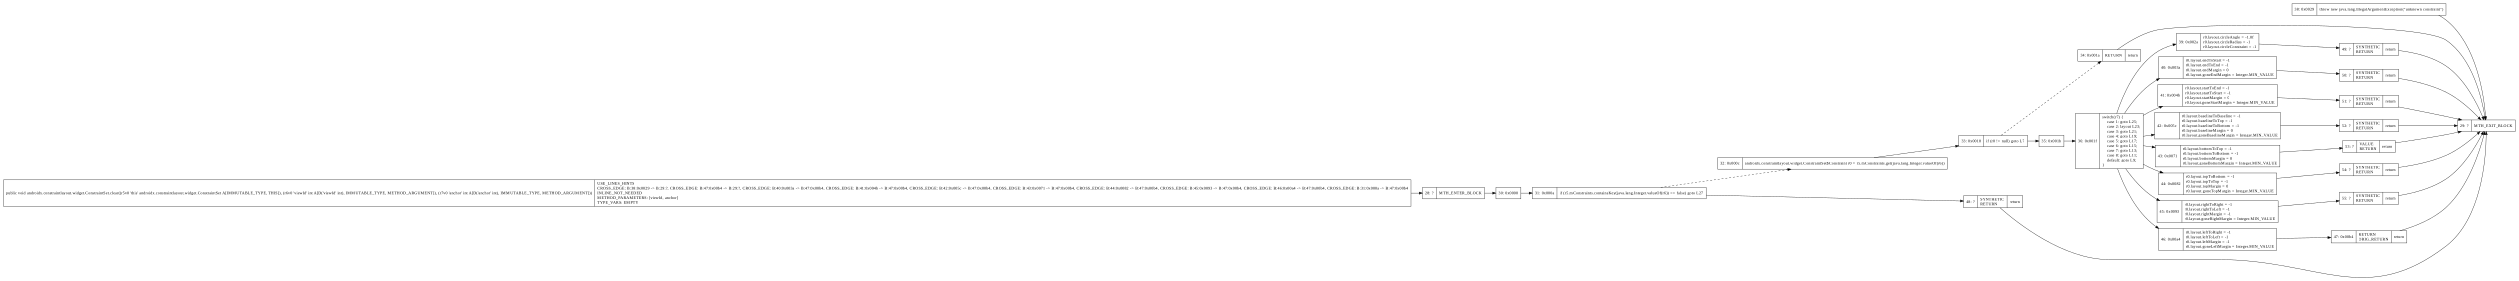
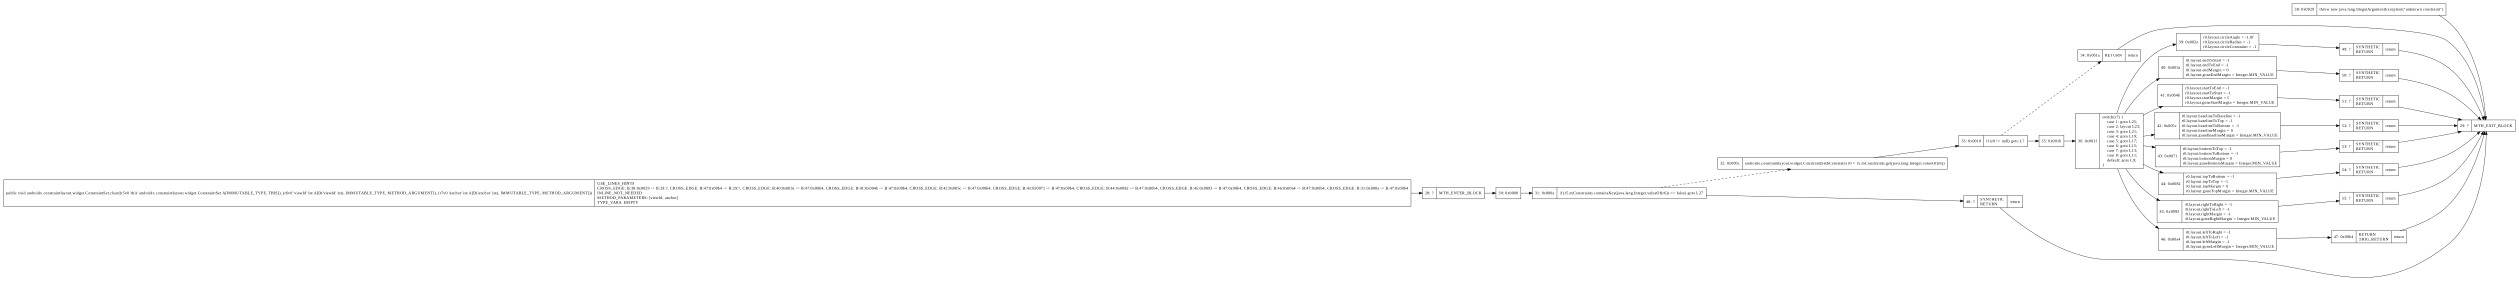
(2367, 144) -> (2368, 144)
